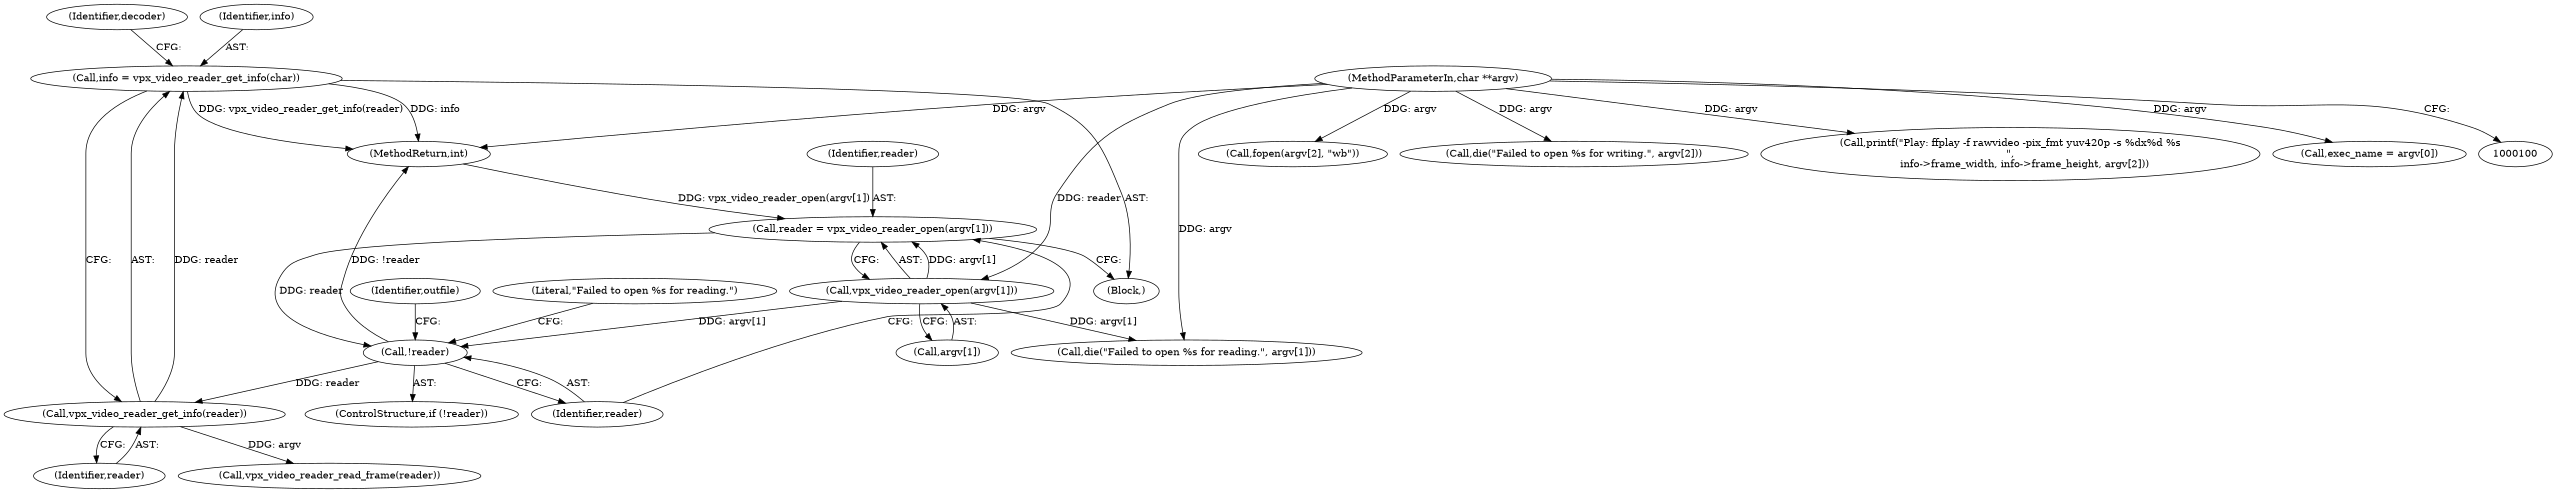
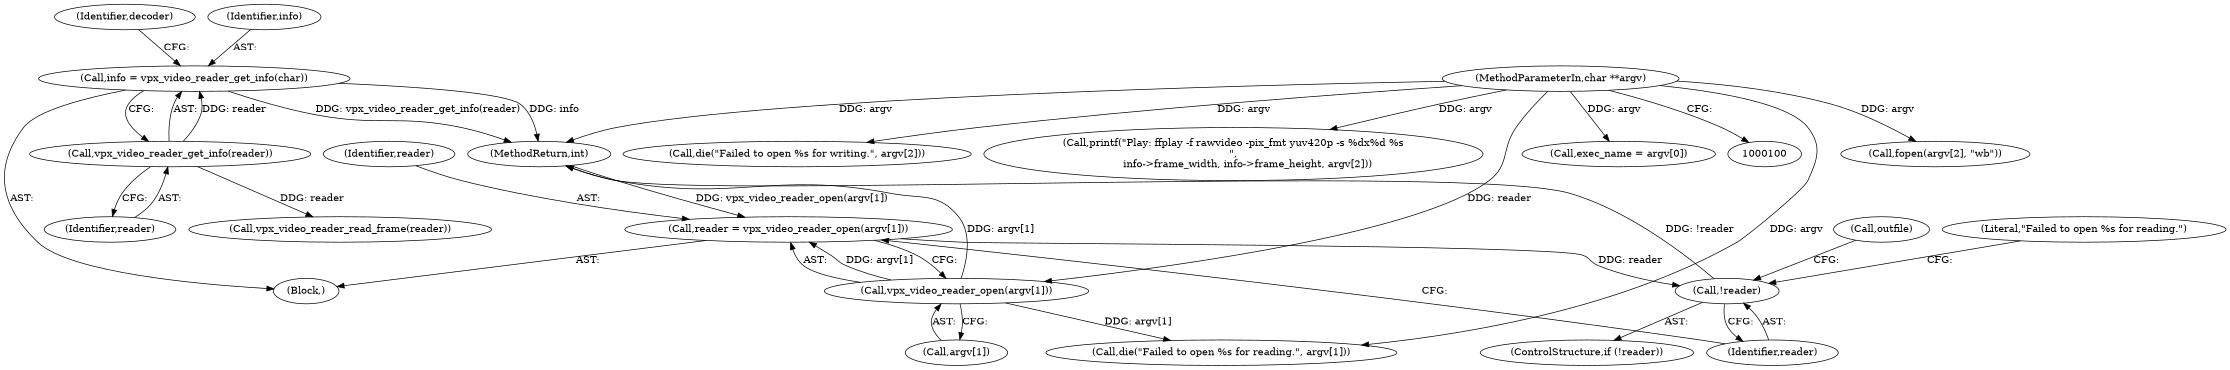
(1110, 260) -> (590, 260)
(415, 291) -> (1882, 229)
(655, 323) -> (869, 190)
(290, 381) -> none
(275, 445) -> (312, 199)
